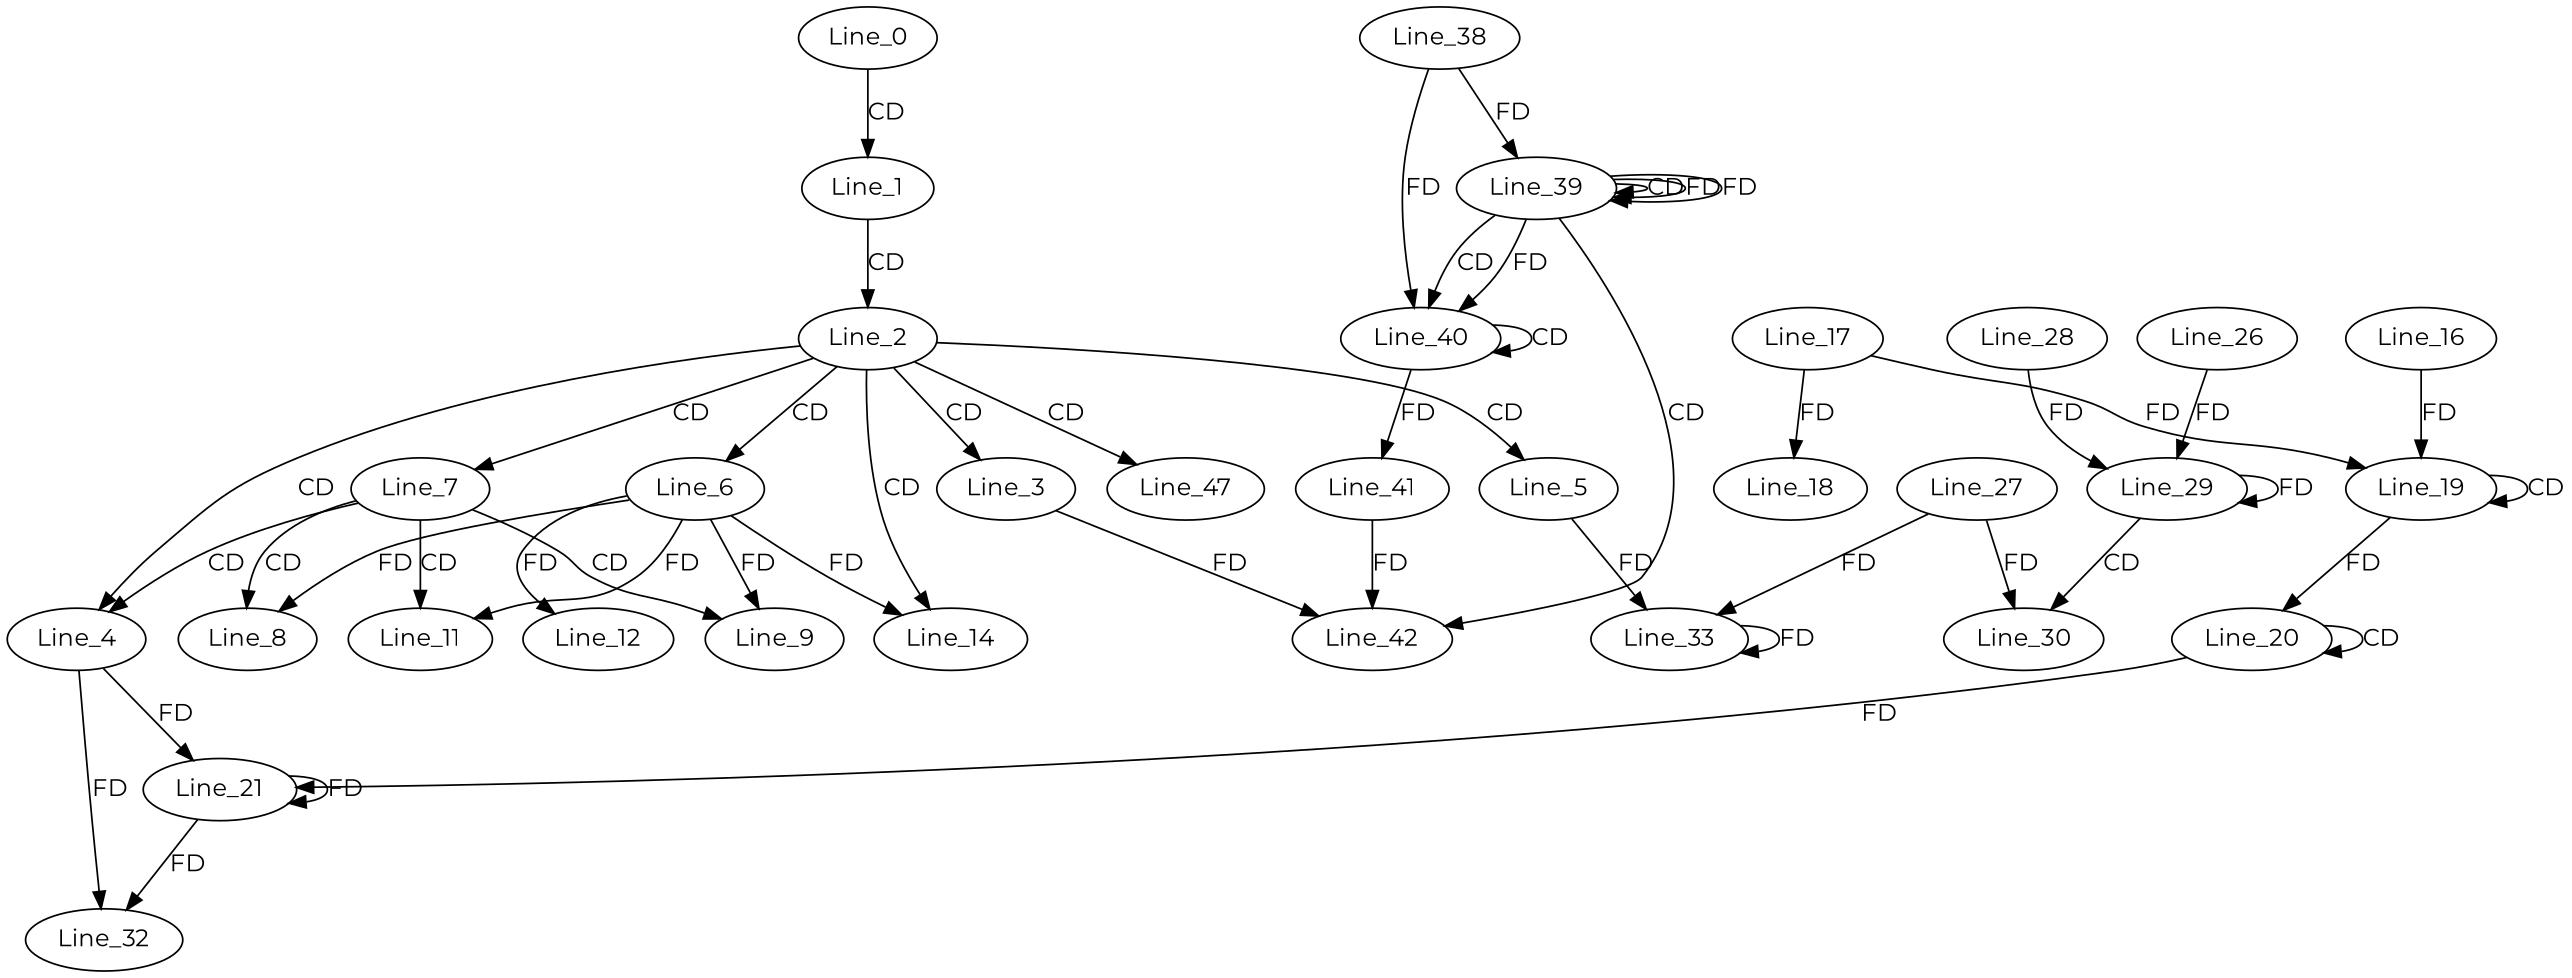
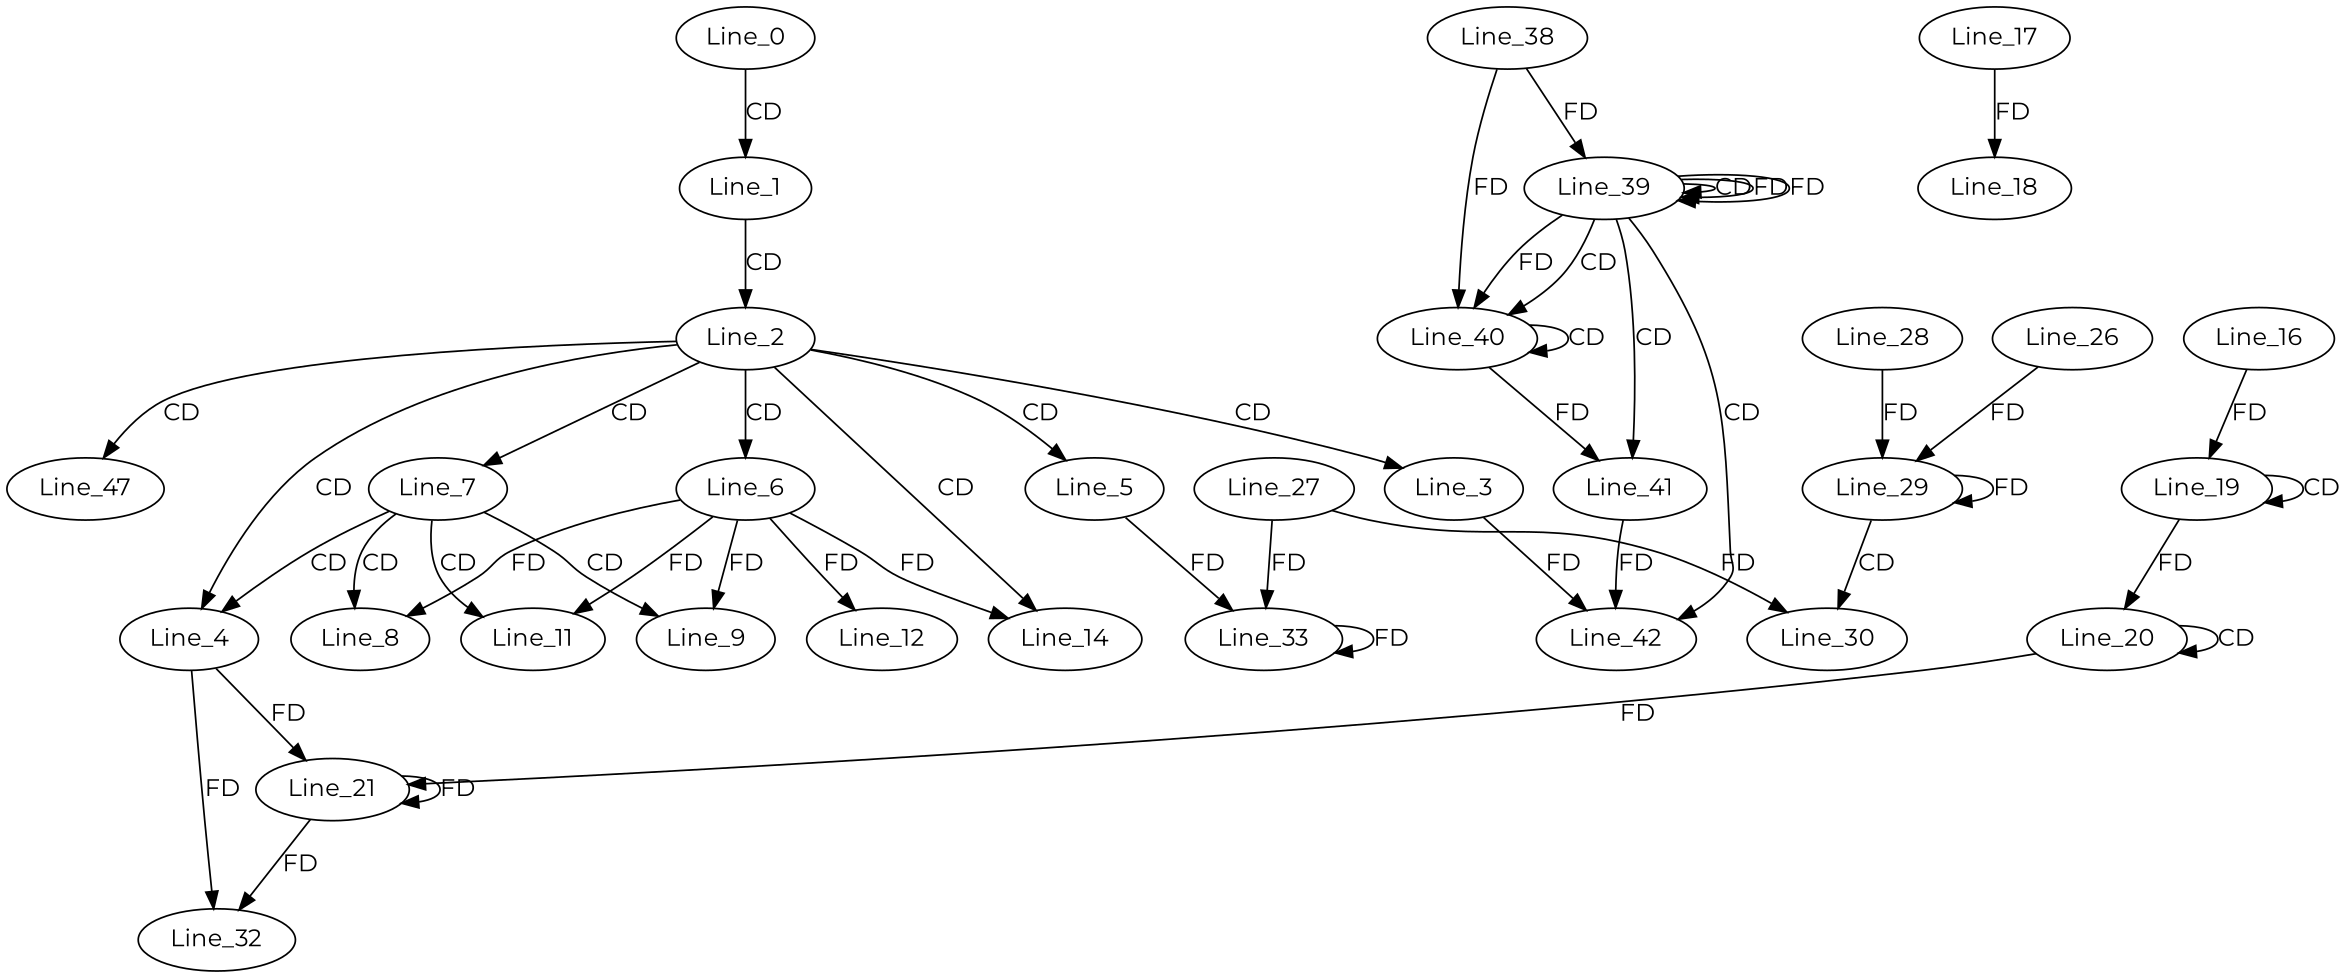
none -> (1633, 329)
(2110, 411) -> none
